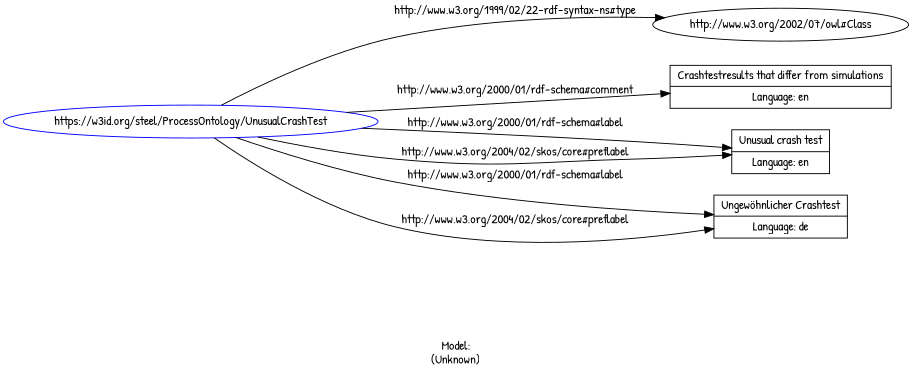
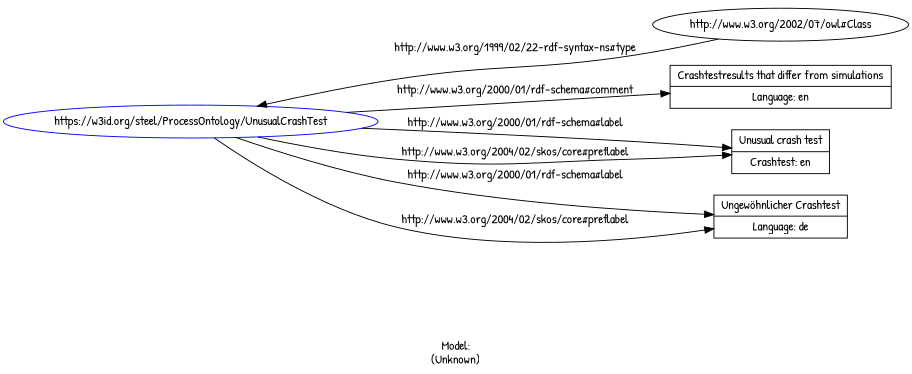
(432, 31) -> (492, 69)
(781, 162) -> (781, 162)
